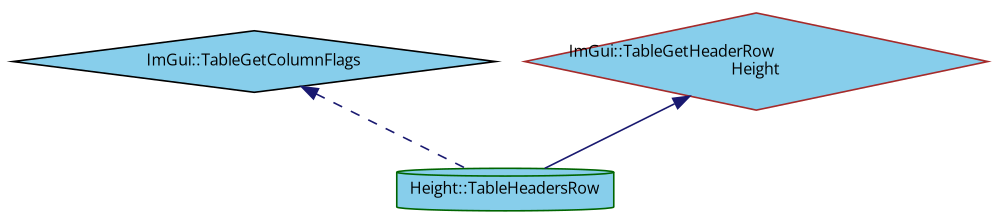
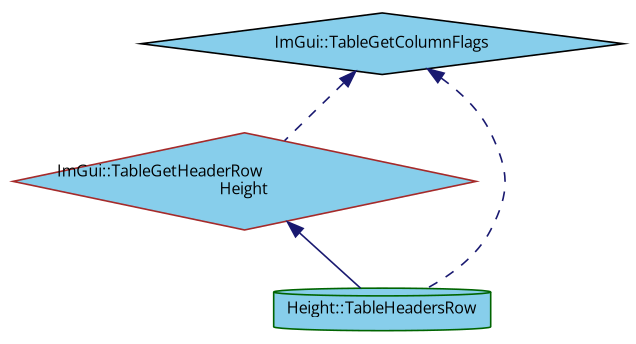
none -> (314, 112)
